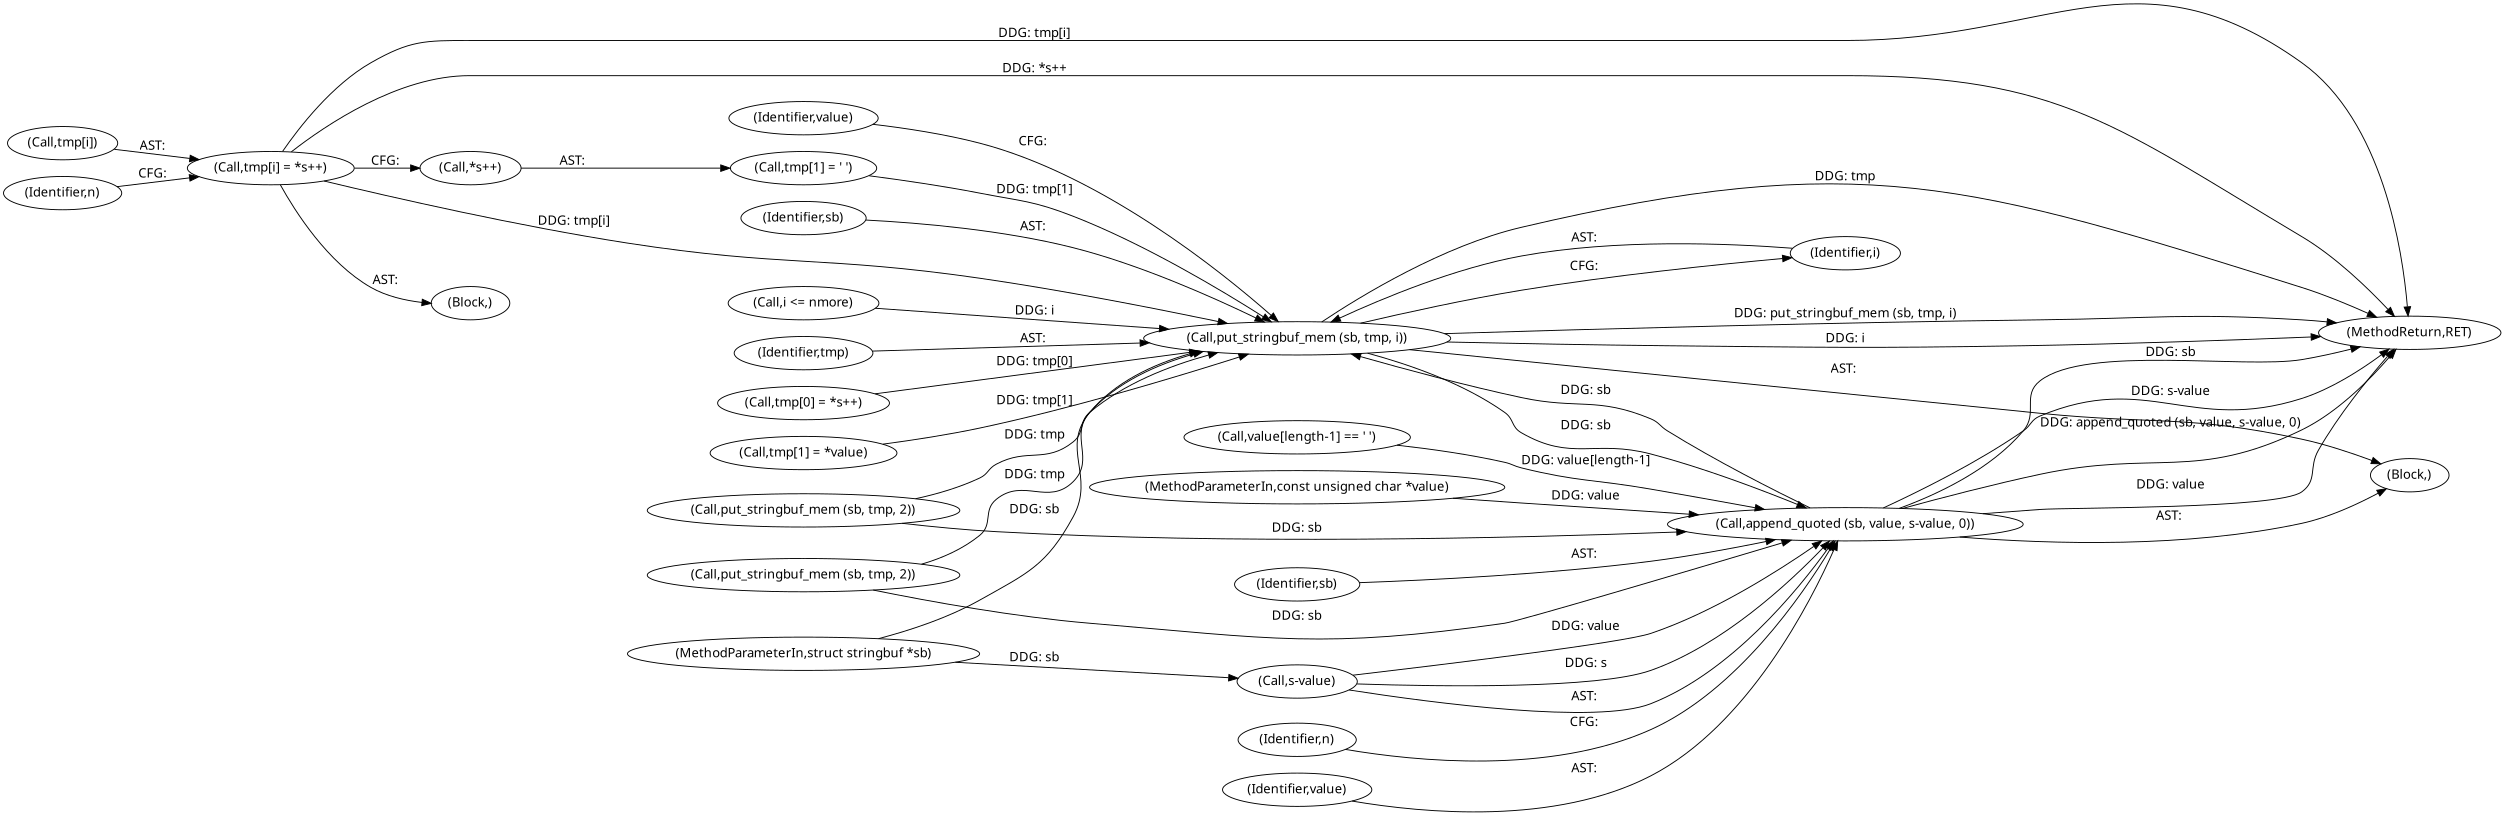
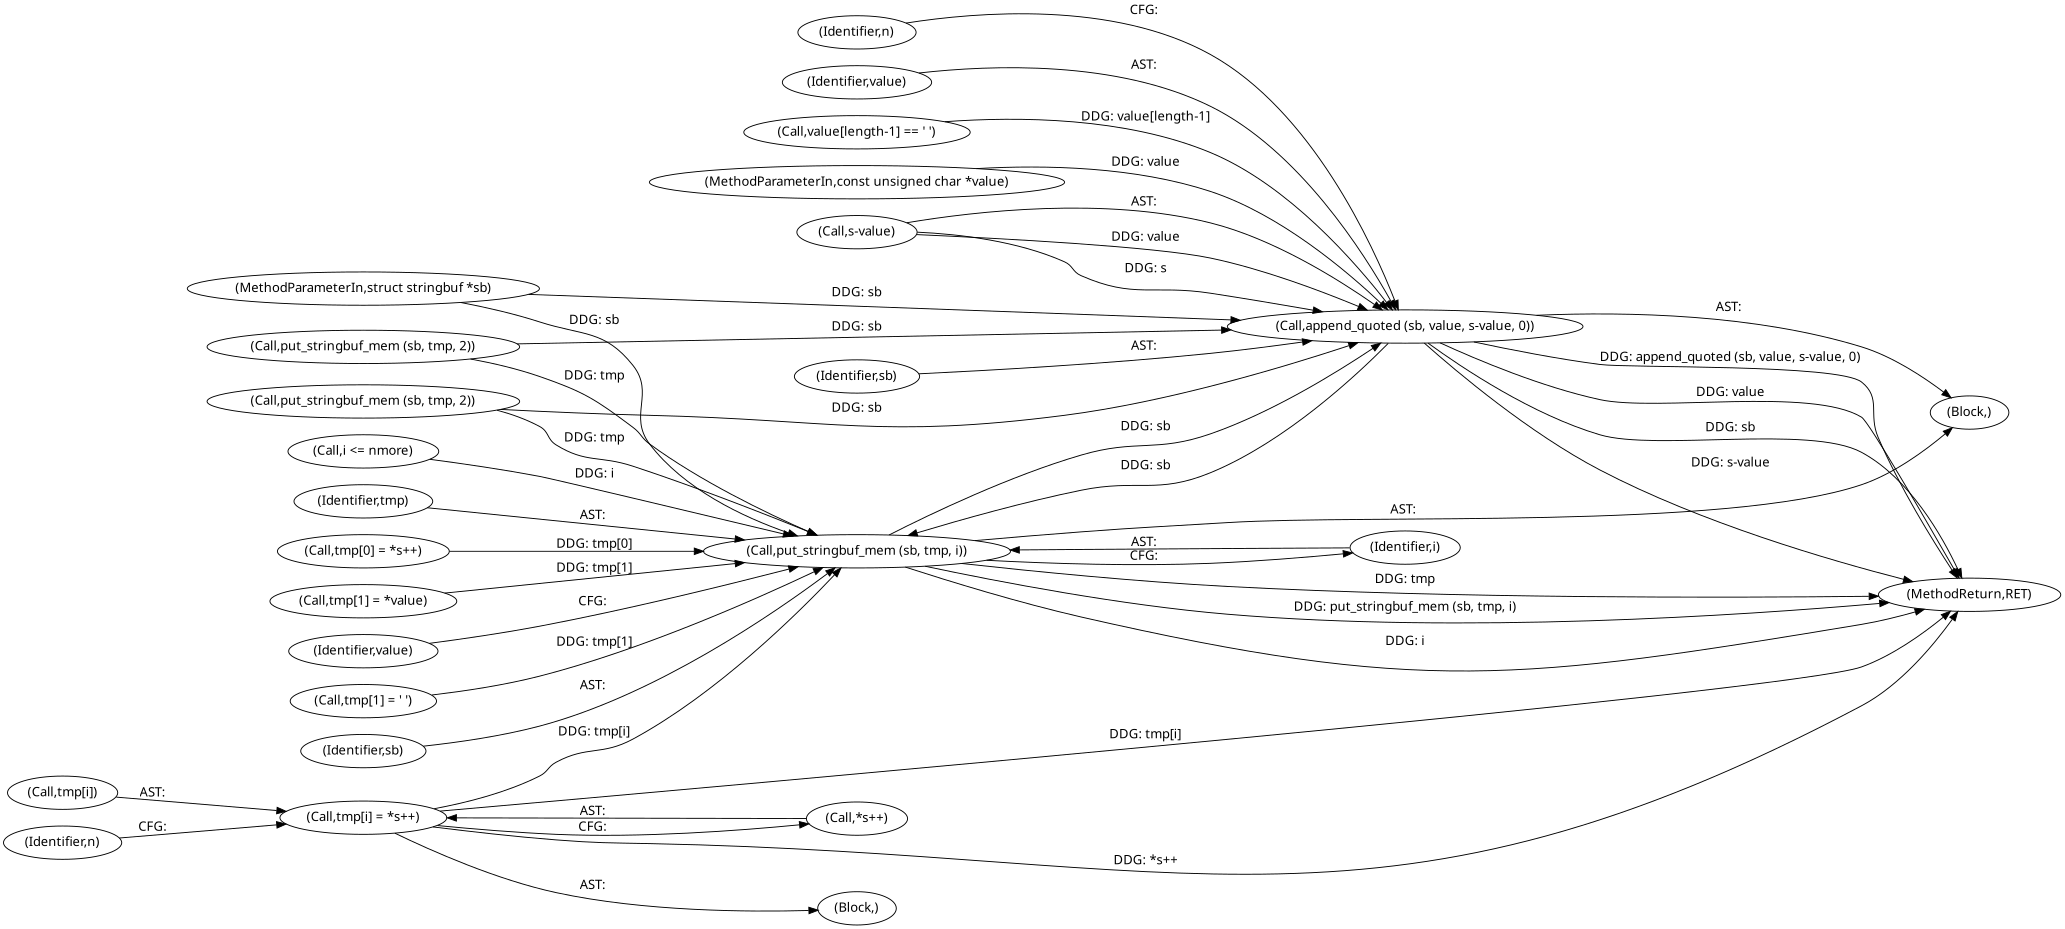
(621, 168) -> (631, 818)
(1092, 670) -> (880, 307)
